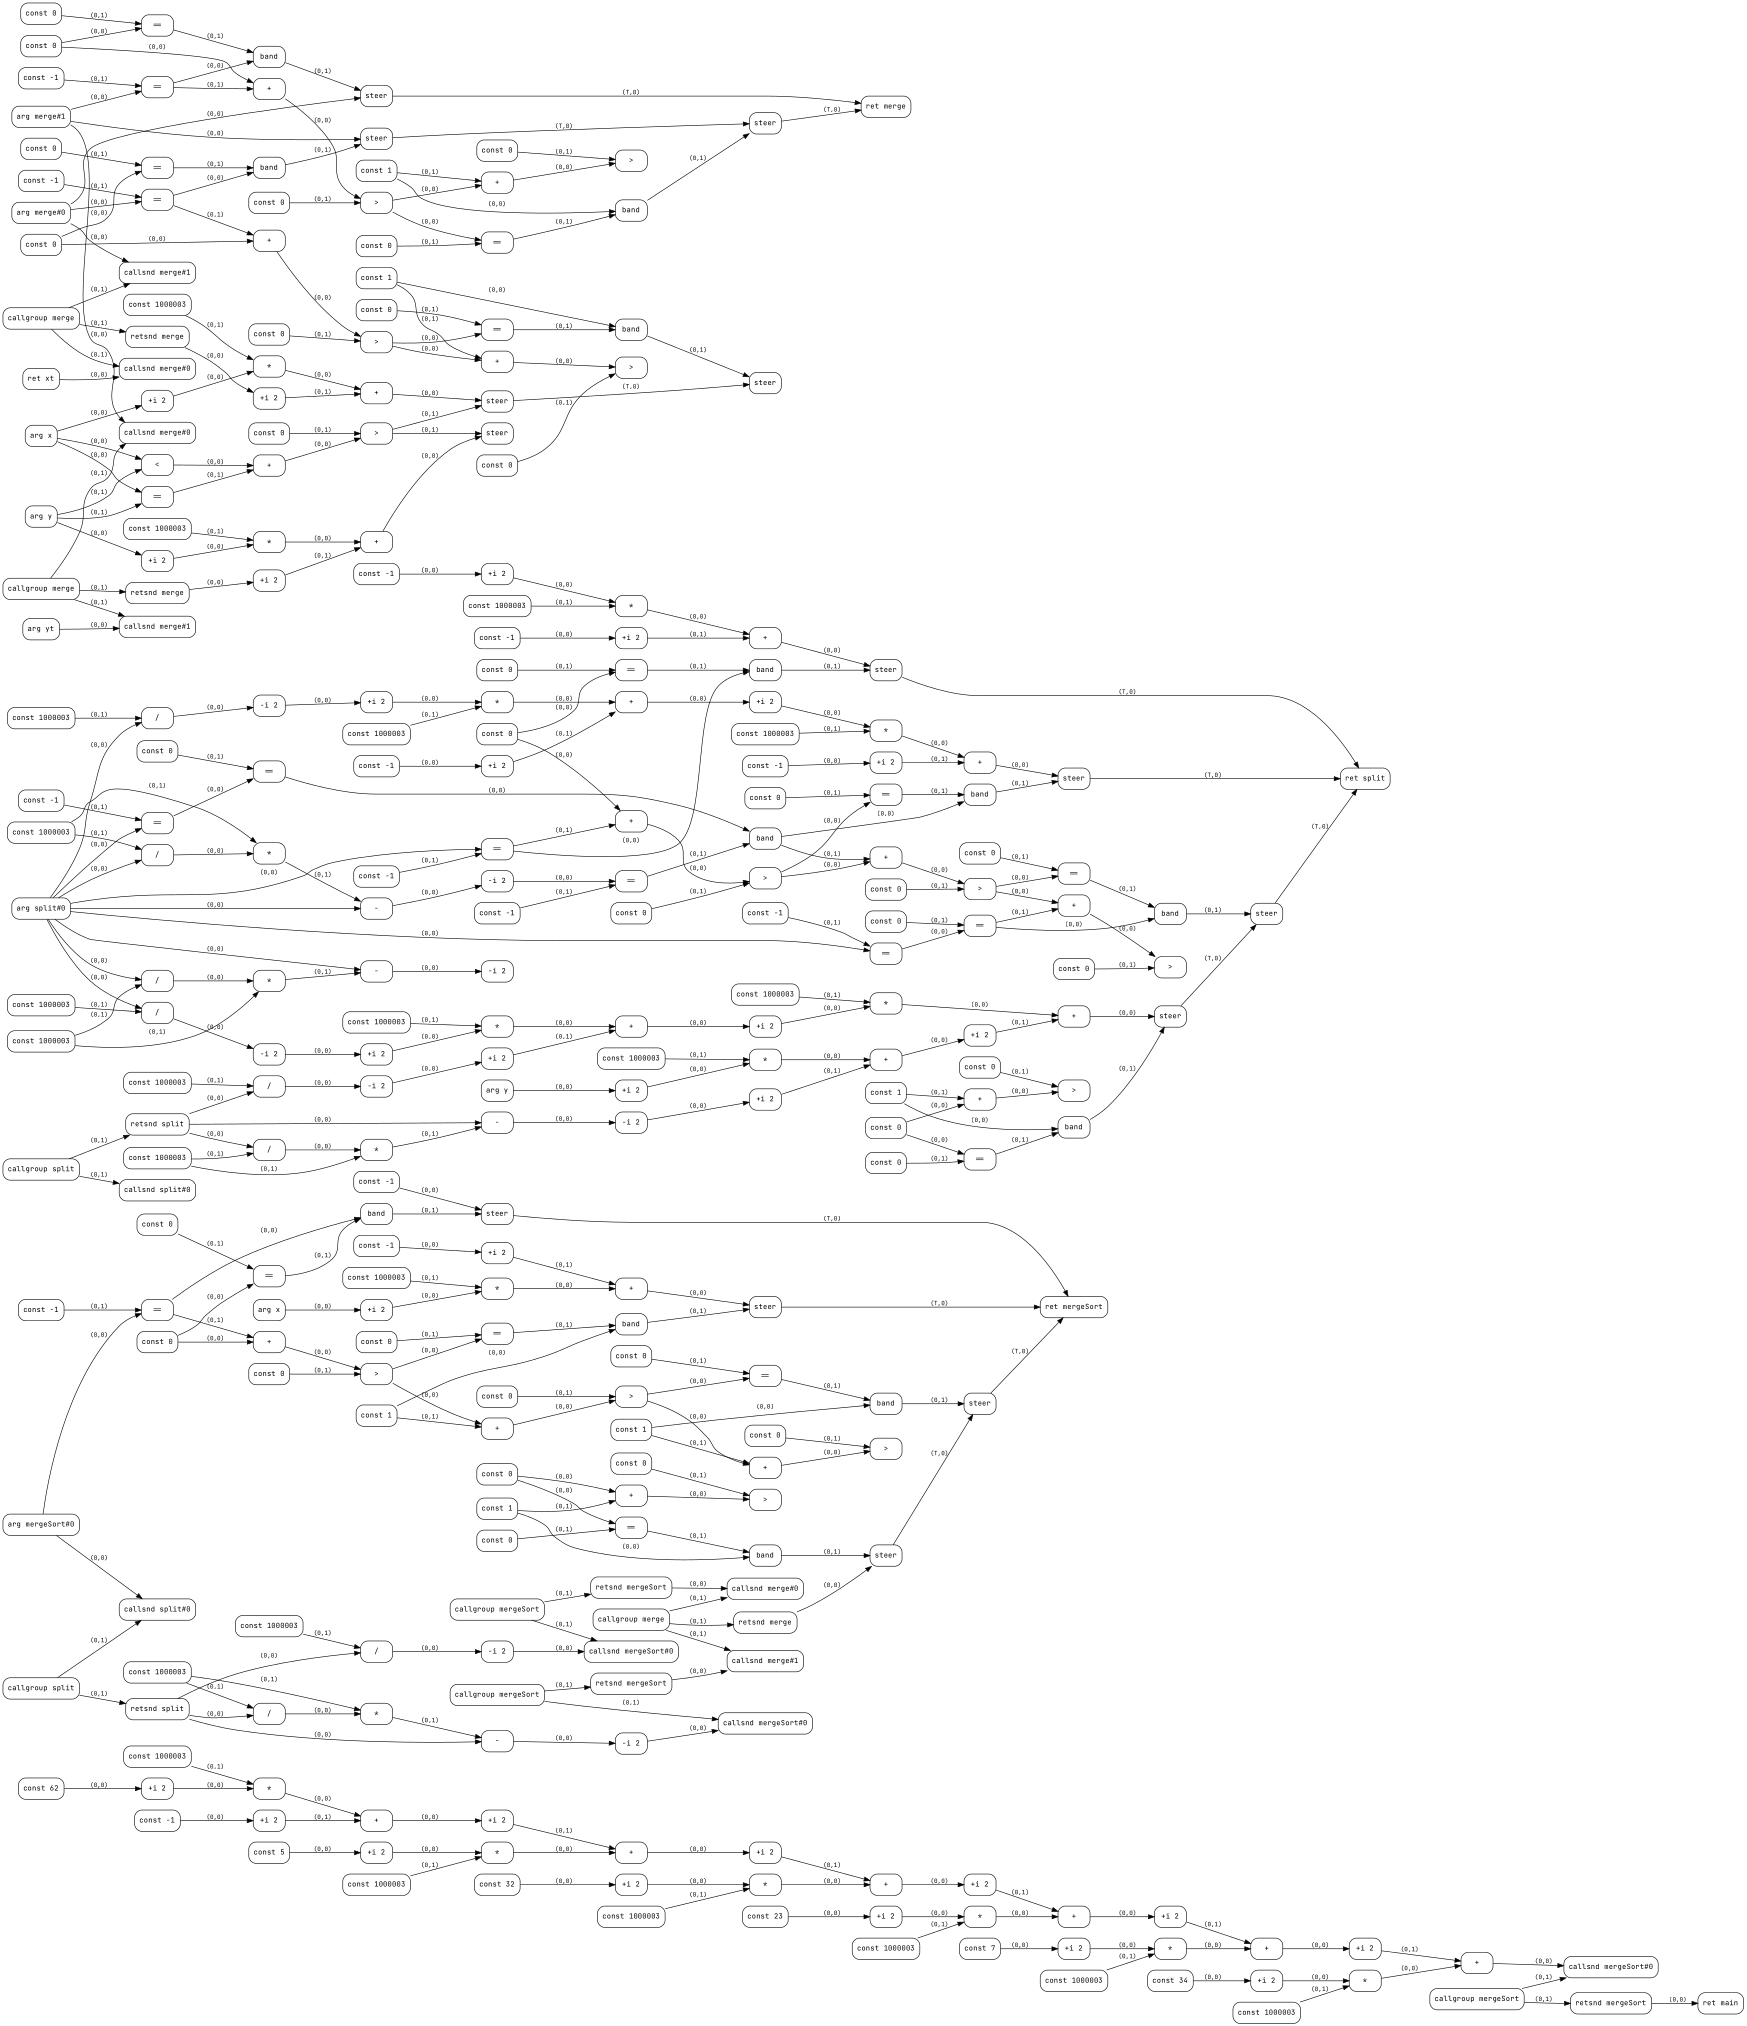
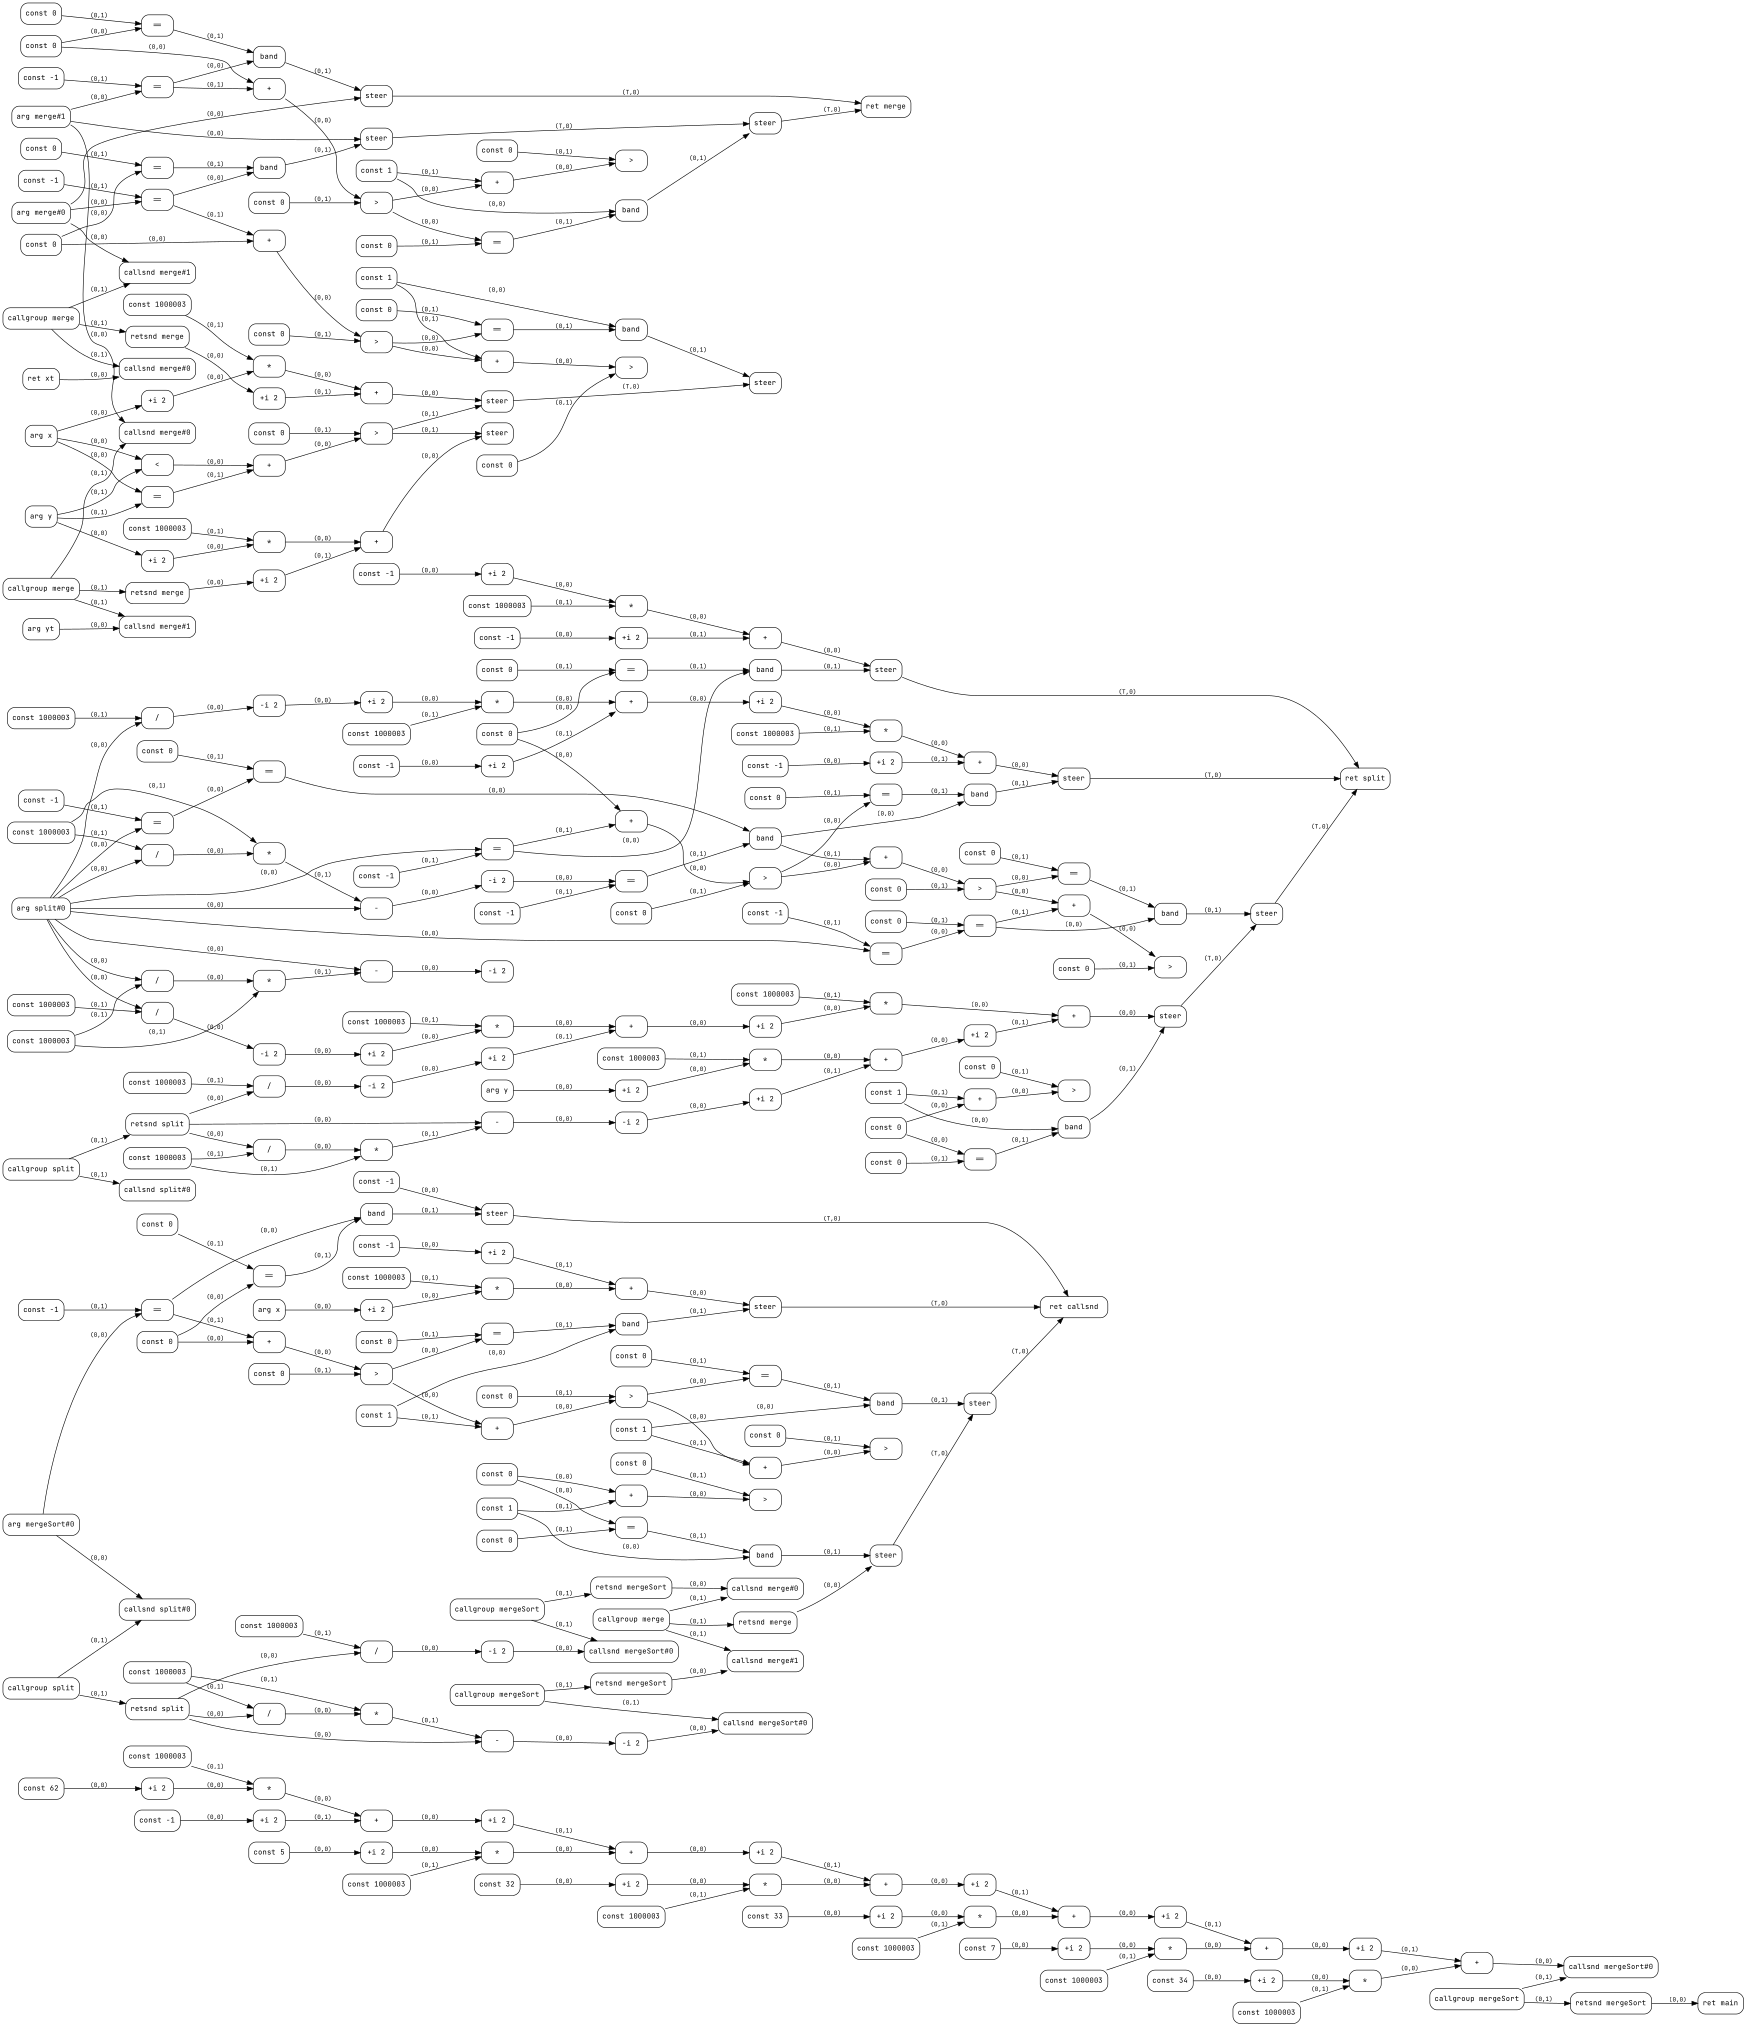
(1074, 1307) -> (1074, 1307)
(765, 1917) -> (765, 1917)
